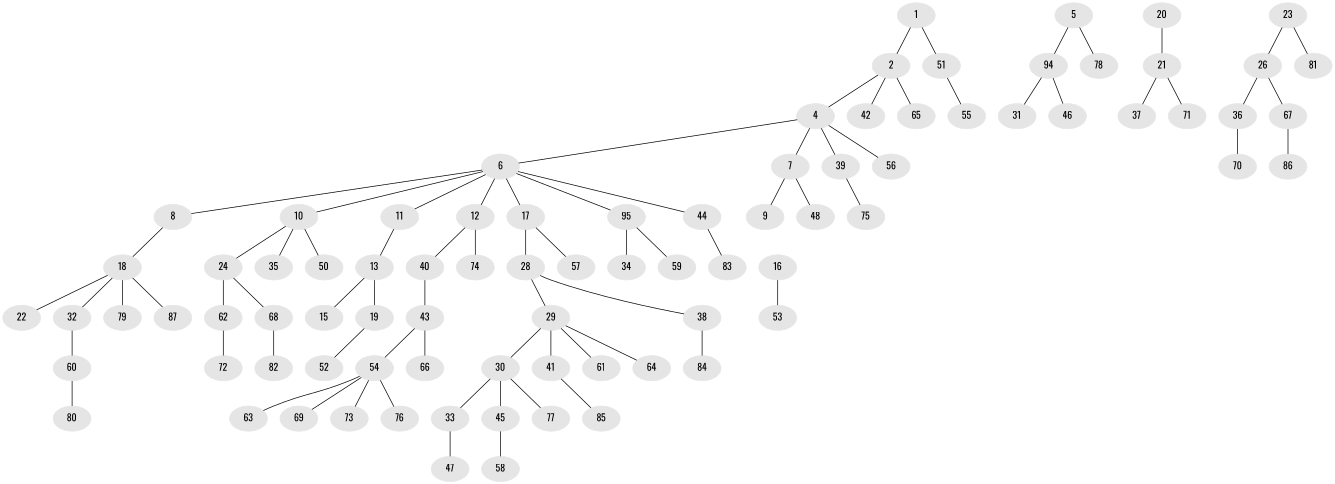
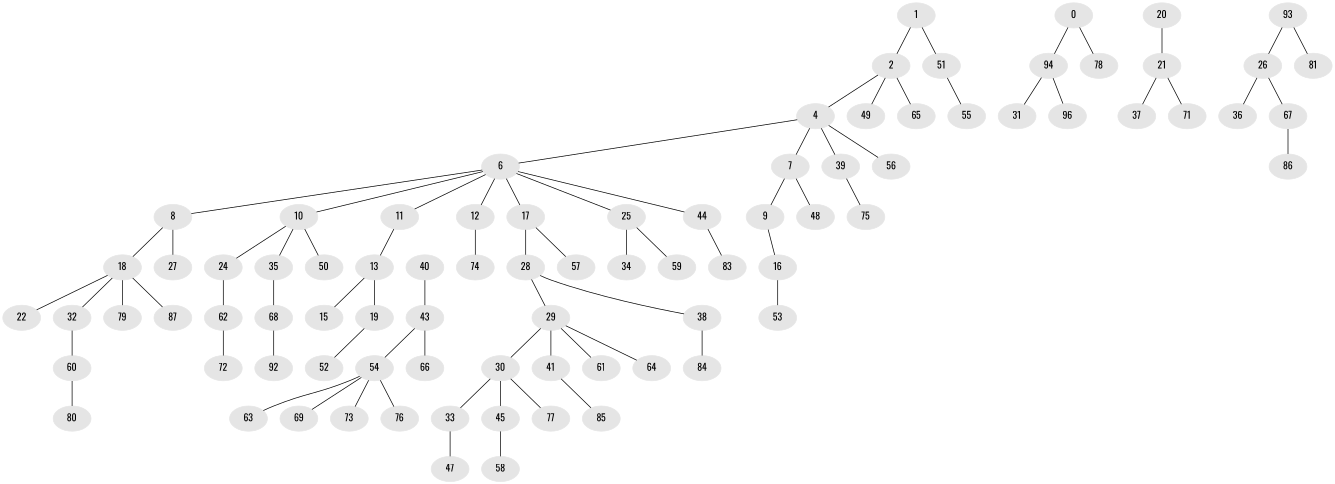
(1074, 15) -> (1074, 15)
(1288, 15) -> (1288, 15)
(866, 116) -> (866, 116)
(1068, 116) -> (1068, 116)
(1238, 167) -> none
(626, 217) -> (626, 217)
(450, 242) -> none
none -> (771, 242)
none -> (173, 267)
(248, 293) -> (274, 293)
(274, 368) -> (274, 368)
